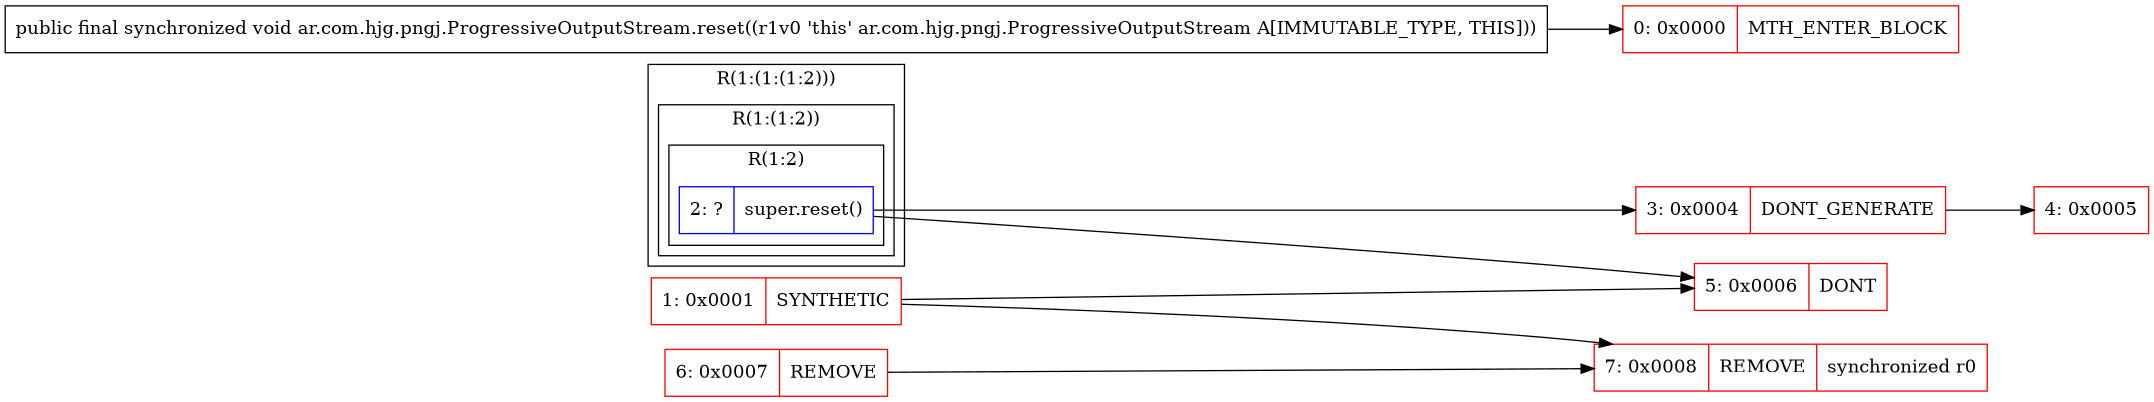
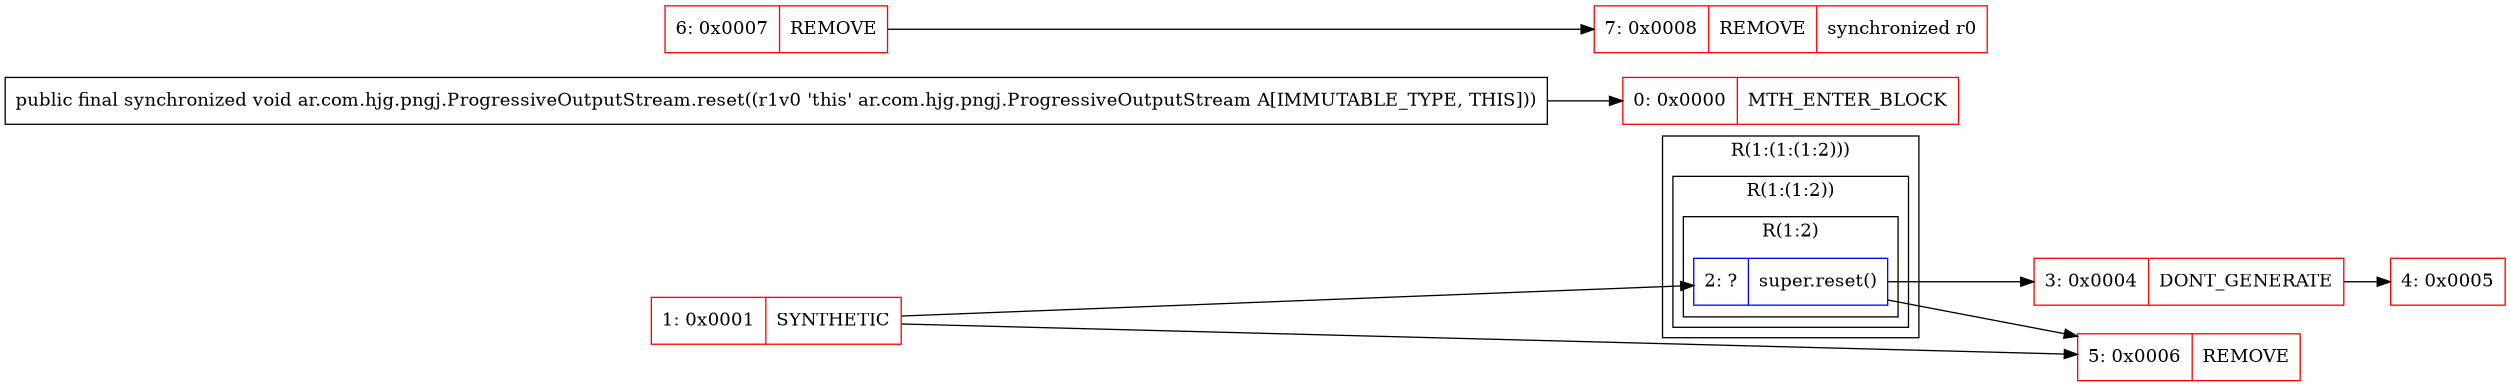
(1848, 286) -> (2246, 357)
(1251, 318) -> (1291, 301)
